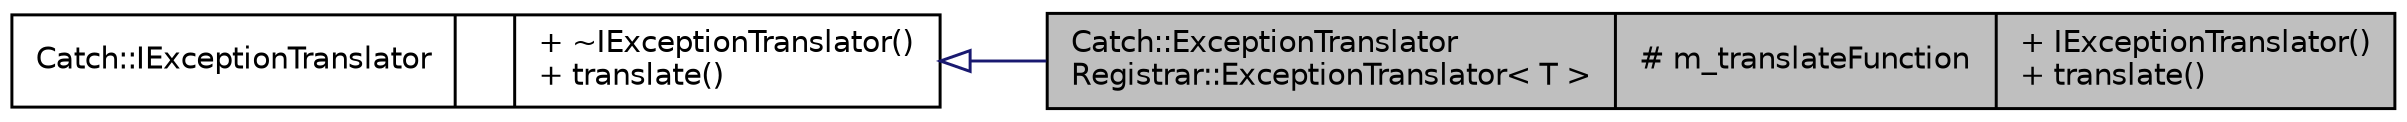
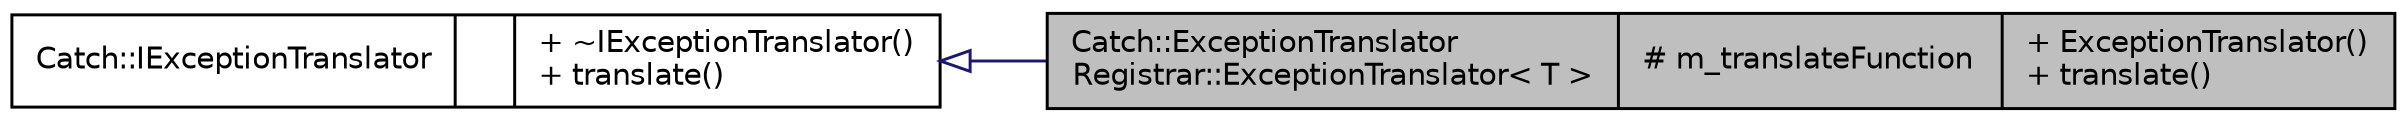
(2196, 43) -> (2197, 43)
